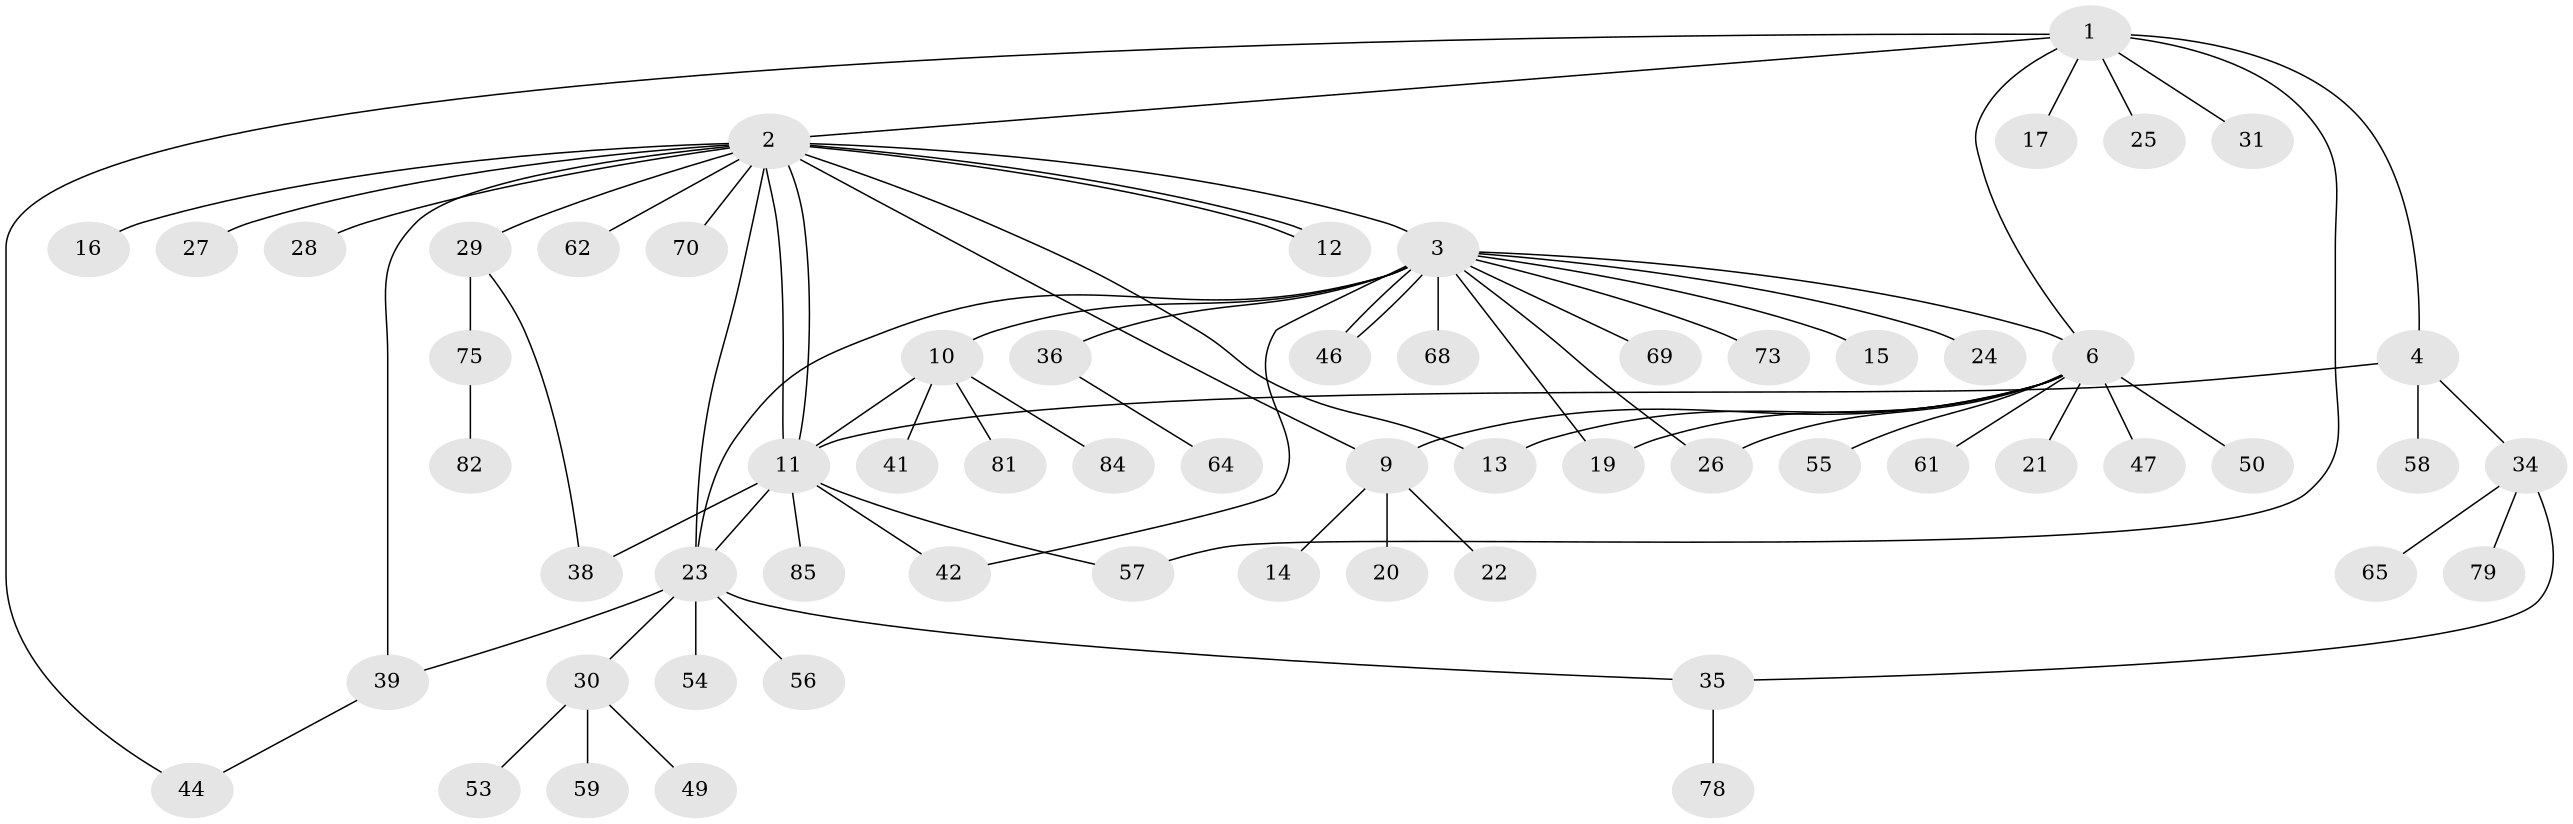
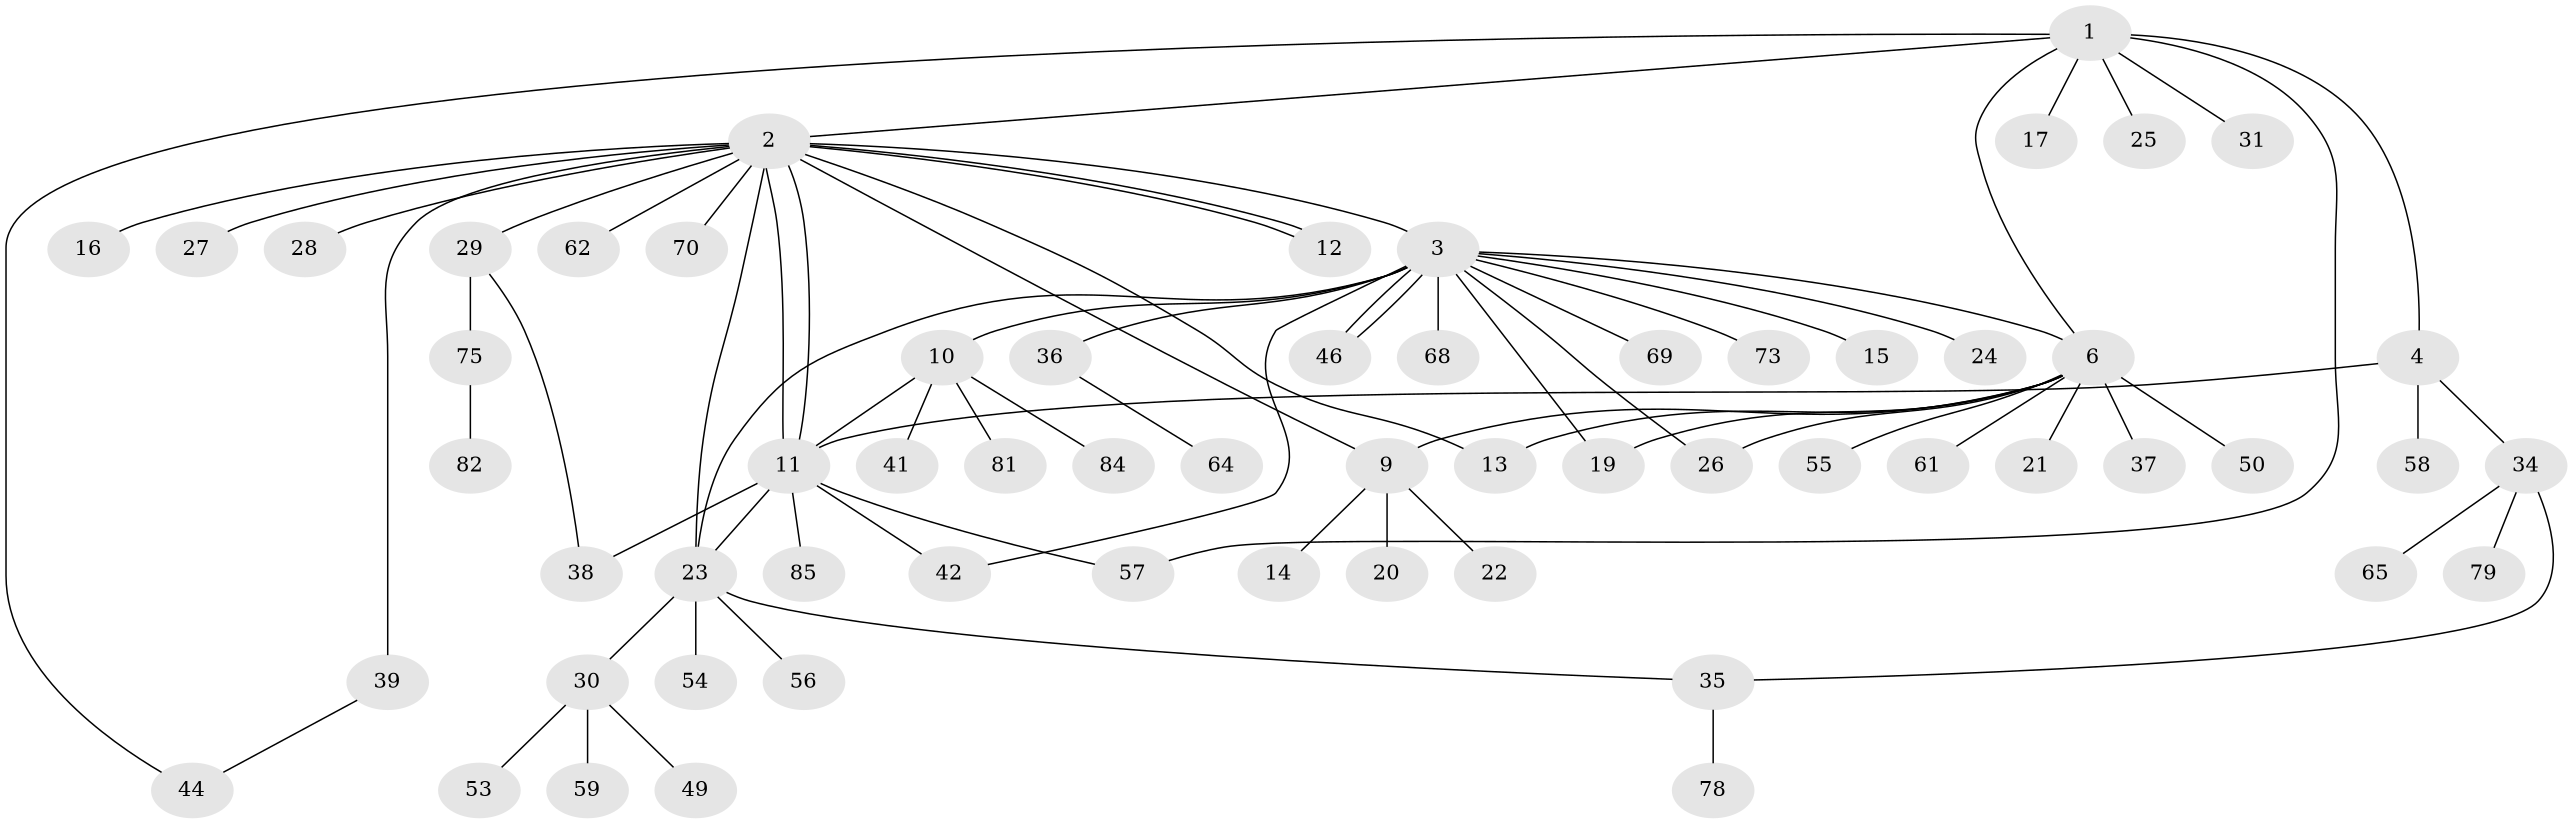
(2144, 466) -> (2144, 466)
(544, 633) -> none
